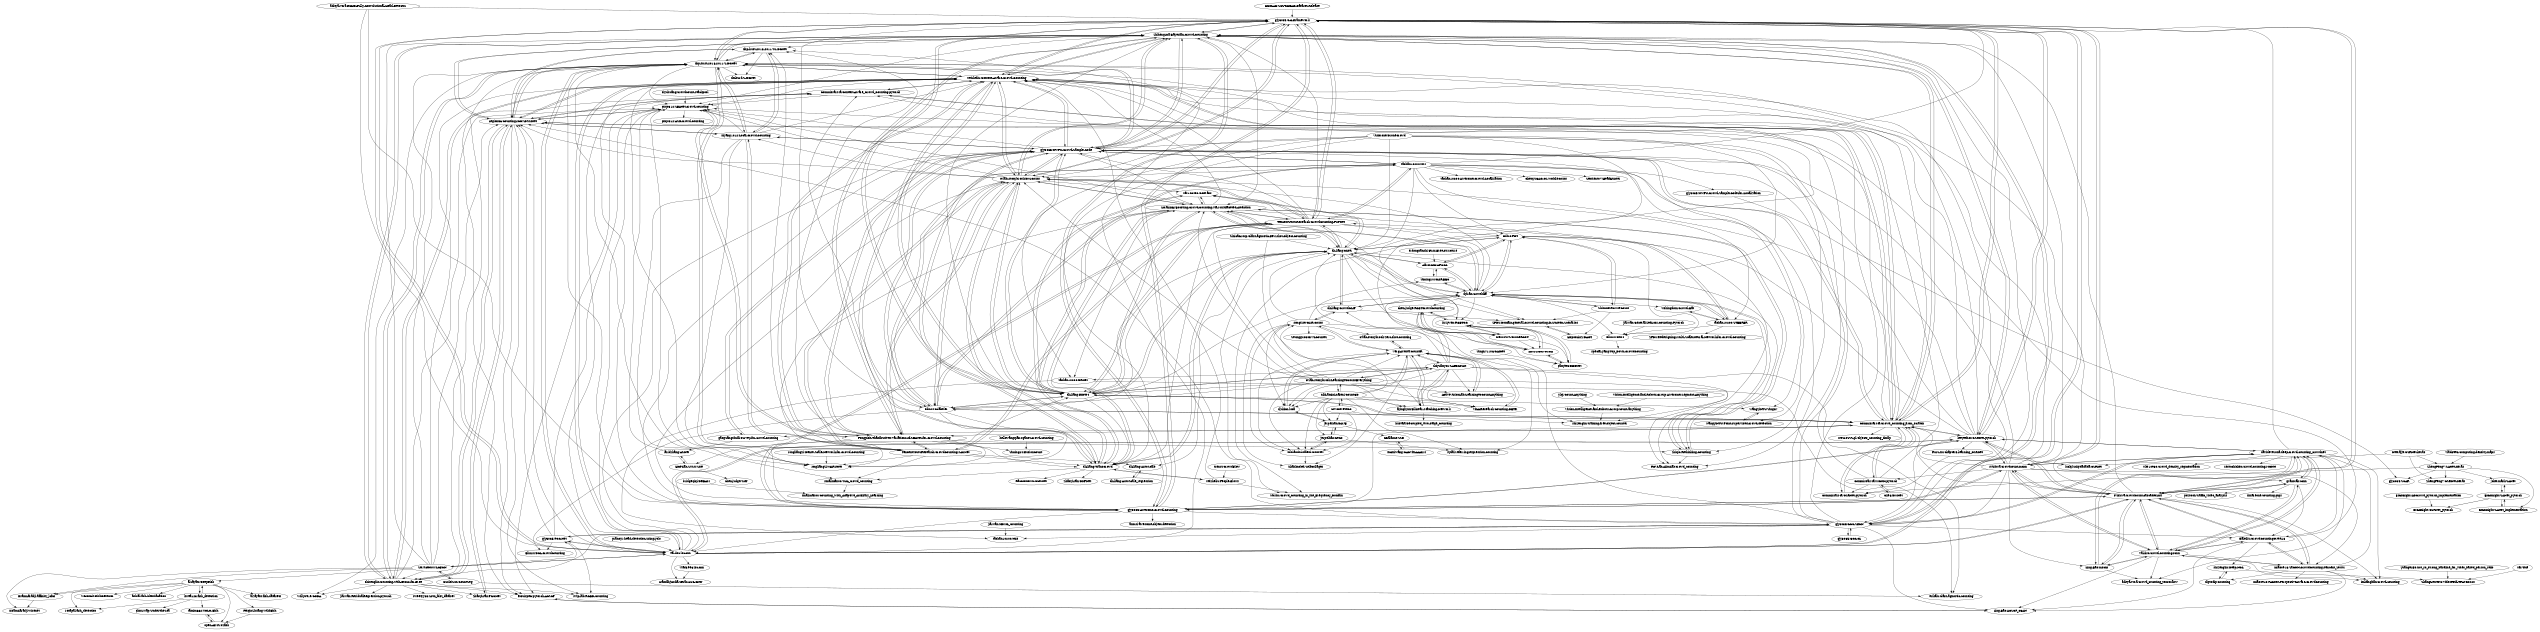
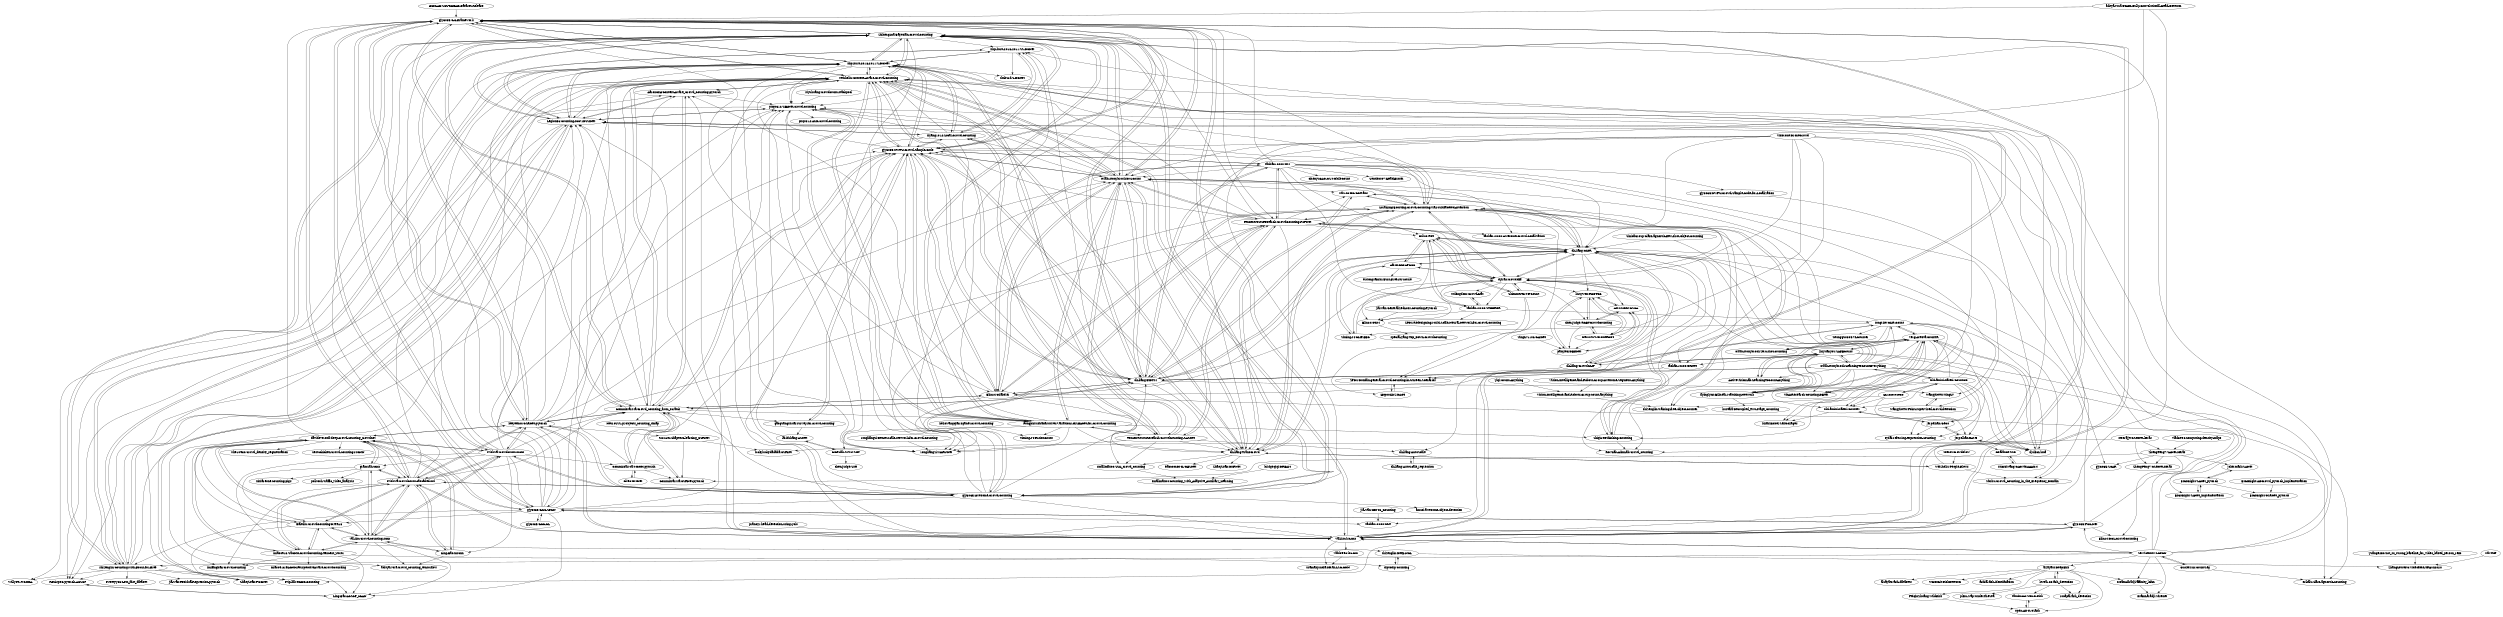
(861, 93) -> (684, 93)
(1334, 118) -> (1399, 229)
(1434, 257) -> (1396, 272)
(1613, 298) -> (1687, 316)
none -> (192, 471)
